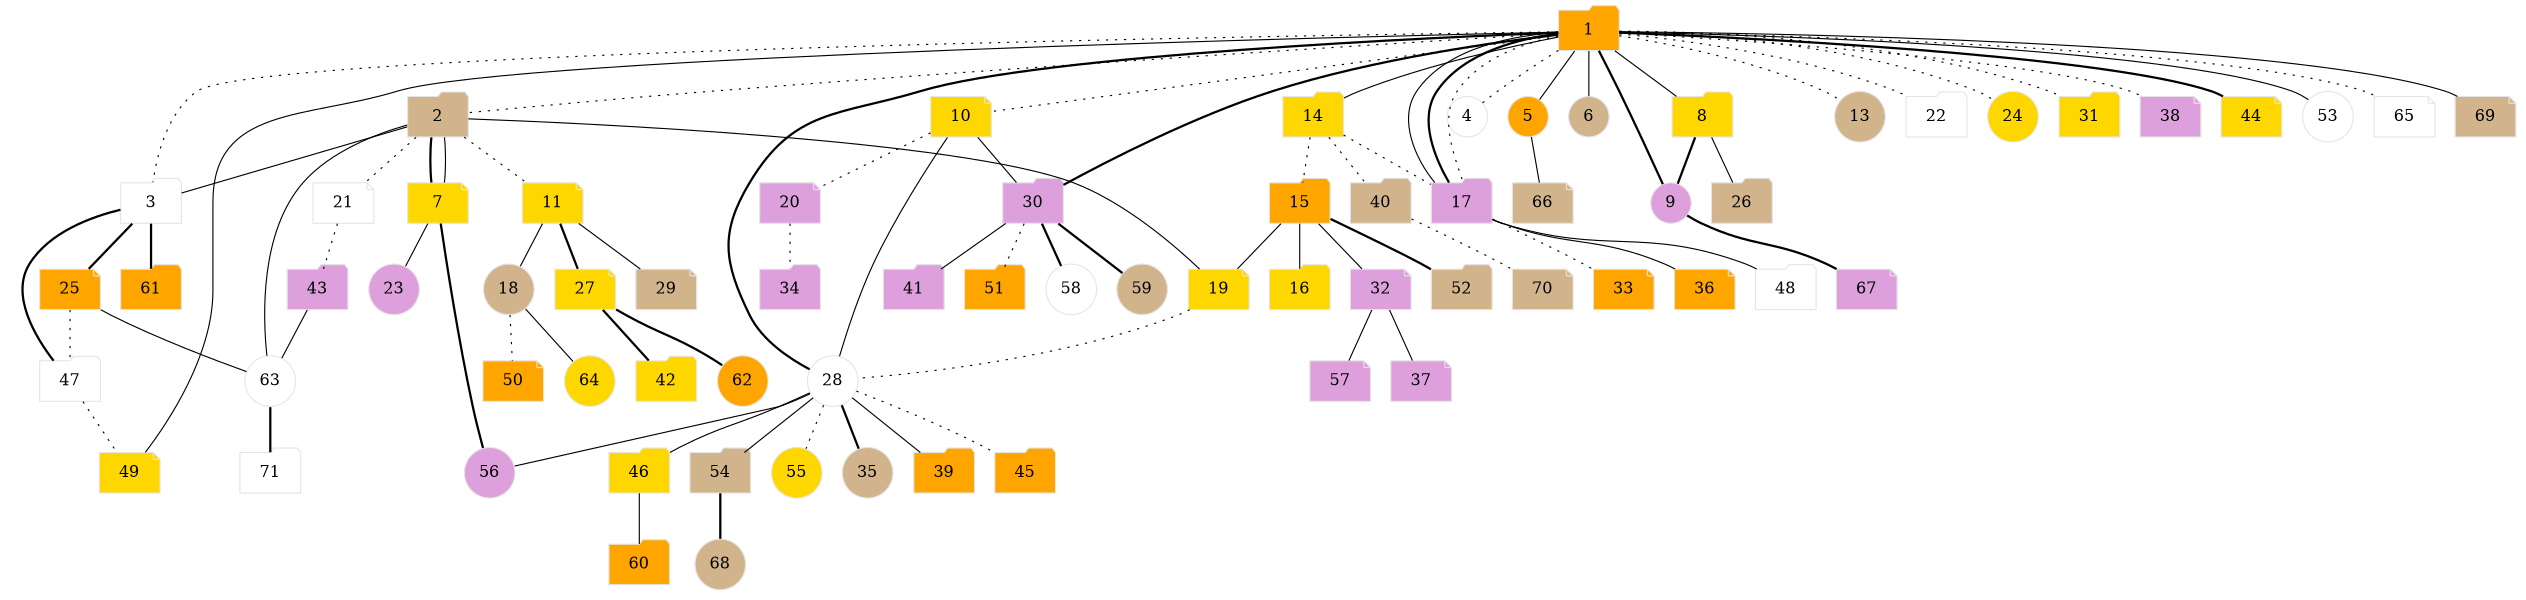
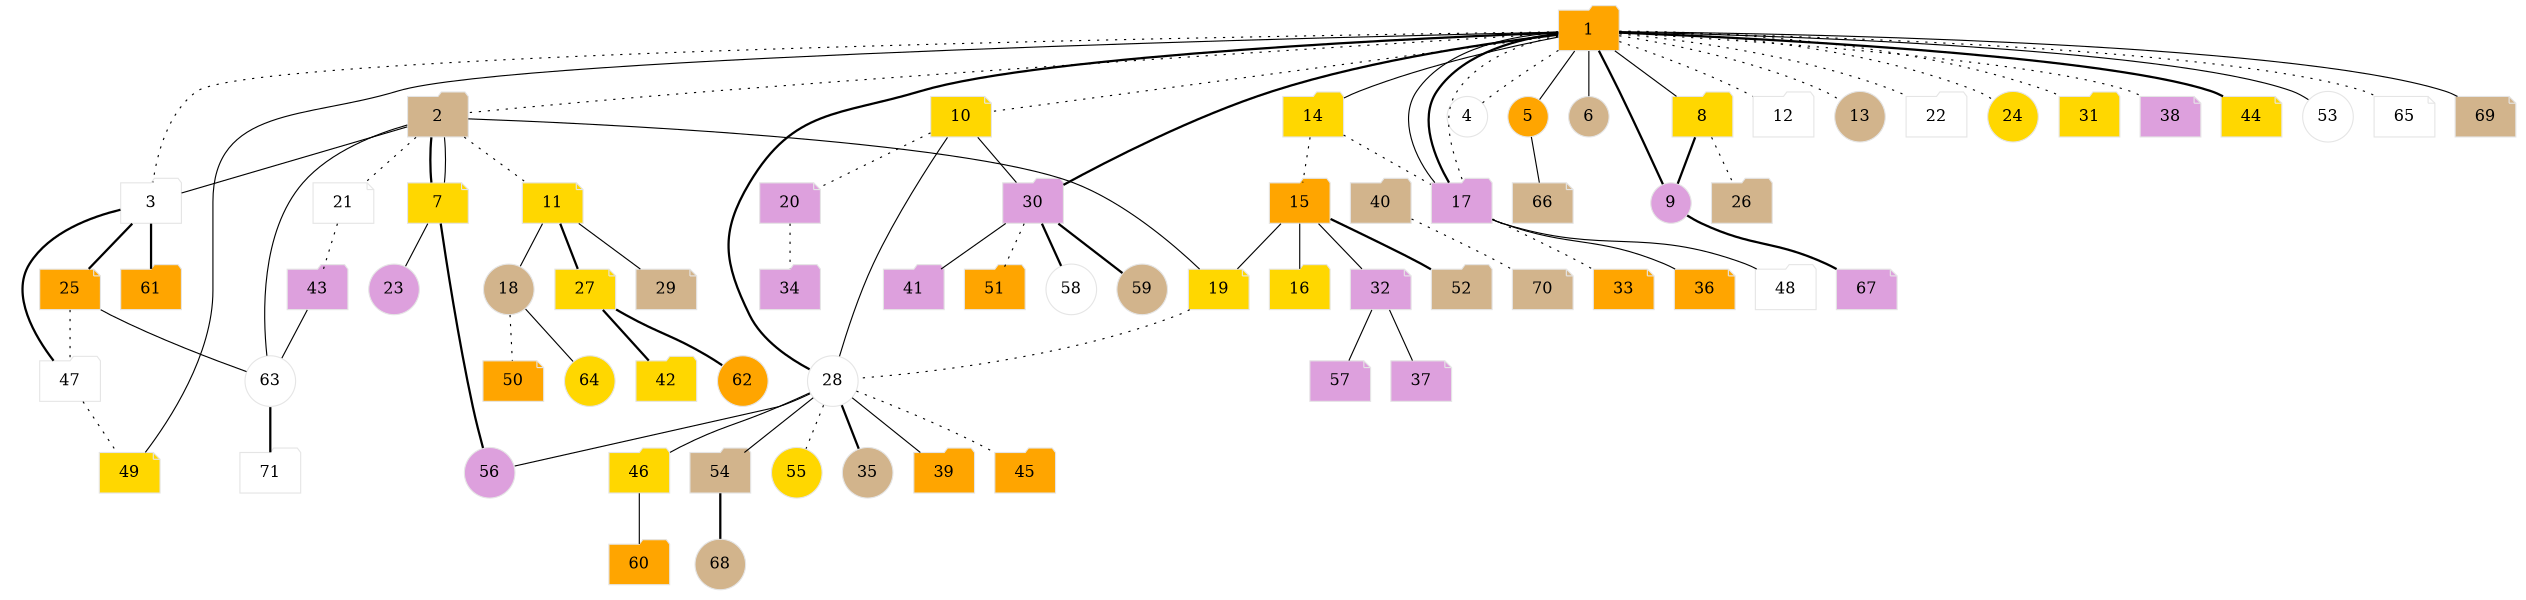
none -> (1783, 117)
(1347, 160) -> none
(1722, 160) -> (1722, 160)
